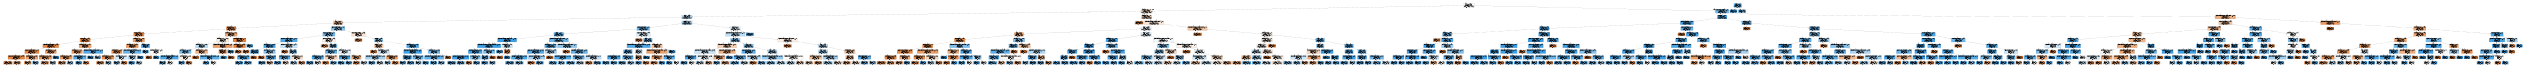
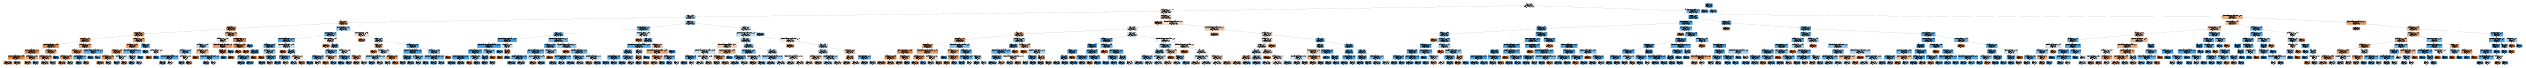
(2234, 52) -> none
